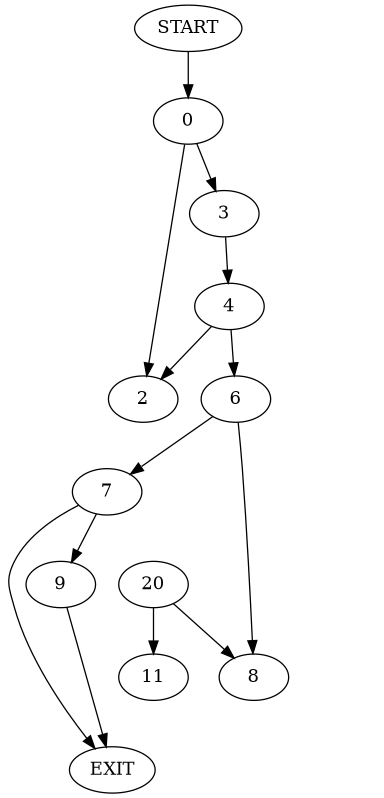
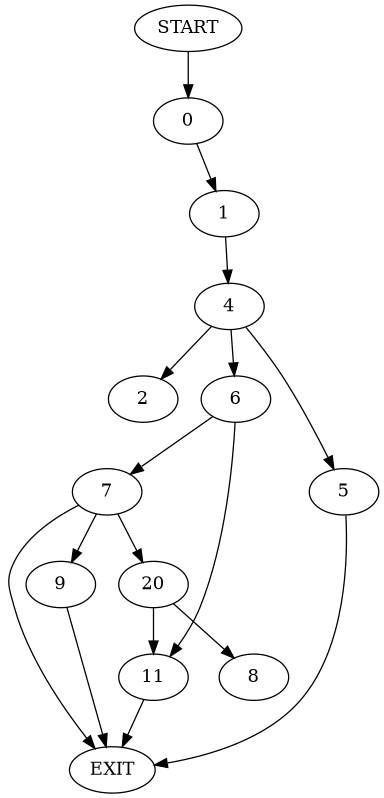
(224, 214) -> (224, 214)
(167, 254) -> none
none -> (344, 492)
(247, 531) -> (220, 538)
none -> (127, 532)
none -> (136, 717)
